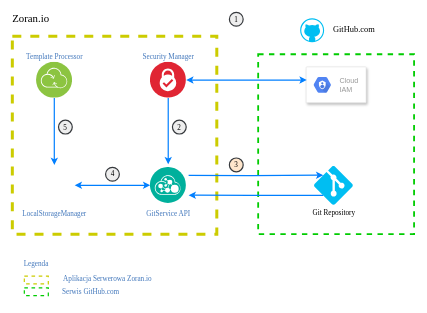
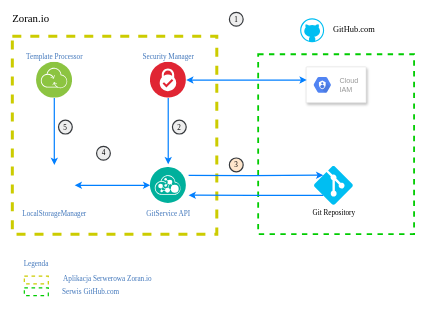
(113, 174) -> (104, 153)
